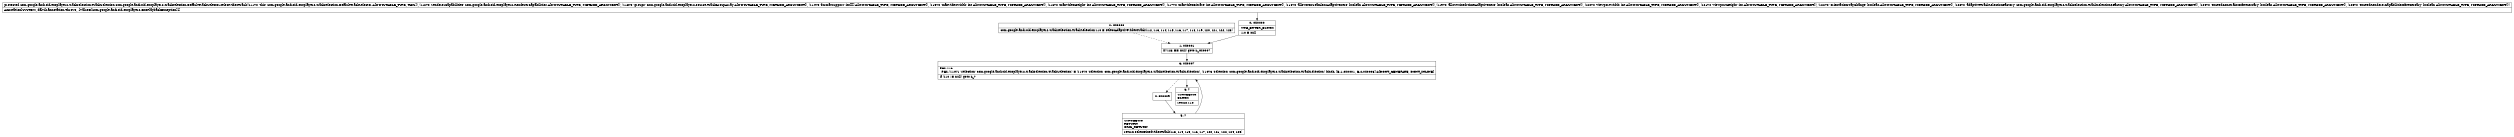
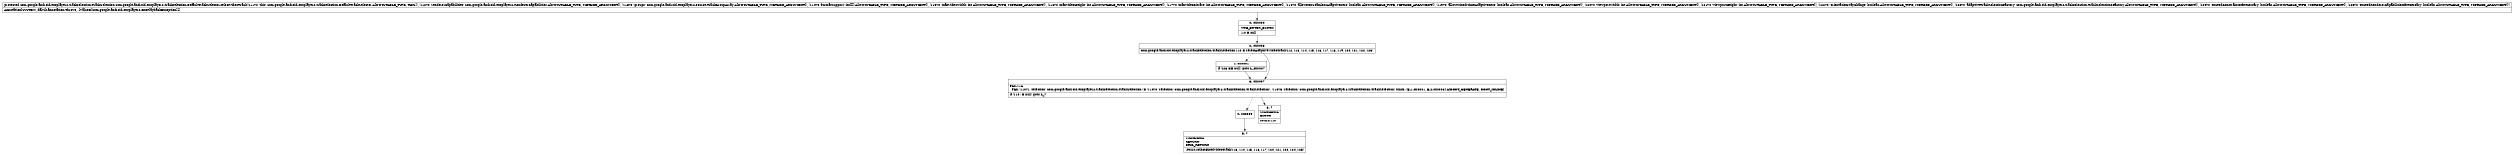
(1224, 39) -> (1257, 38)
(1202, 98) -> (1270, 65)
